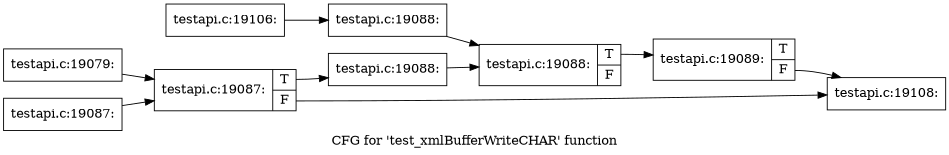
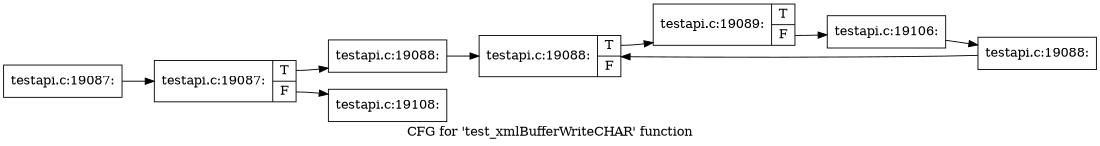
(63, 65) -> none
(814, 72) -> (806, 35)
